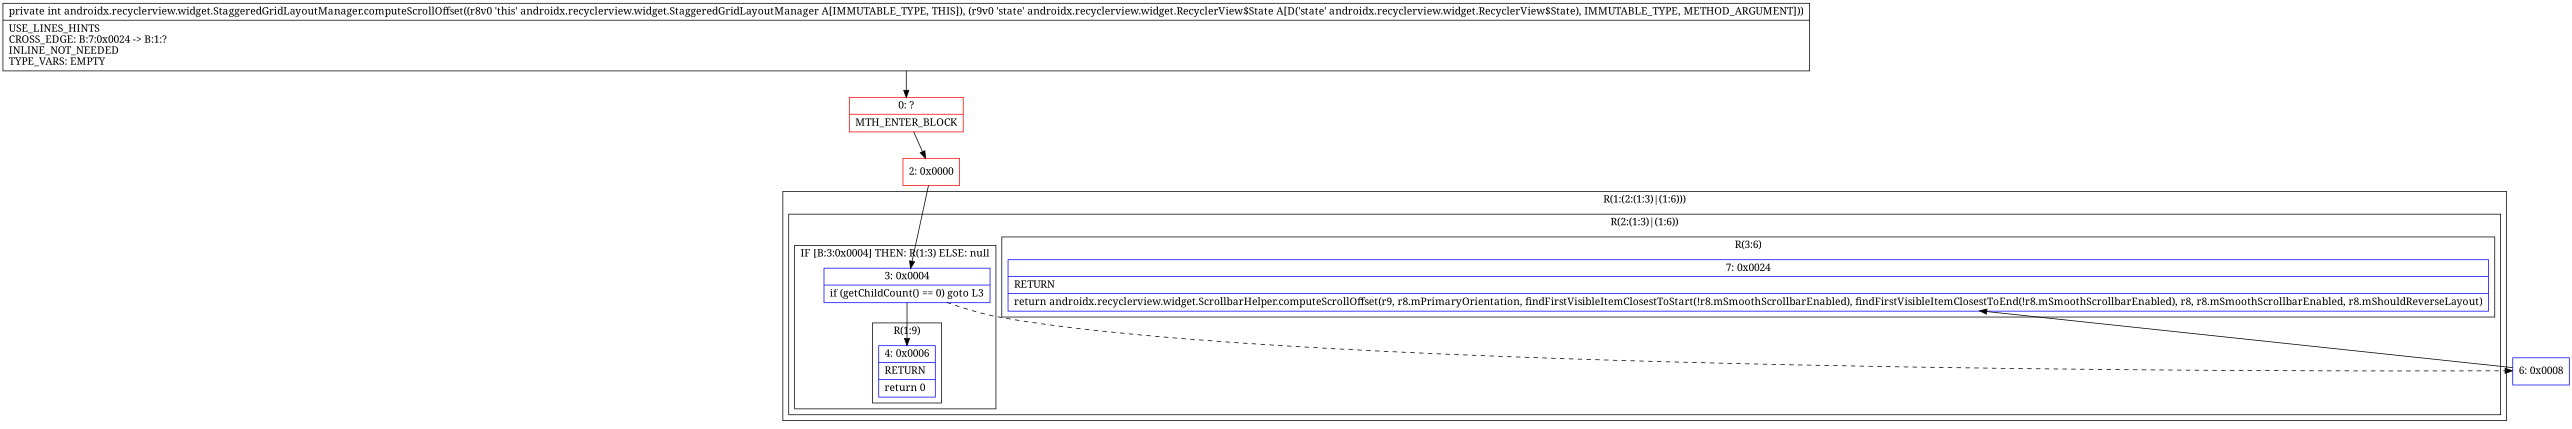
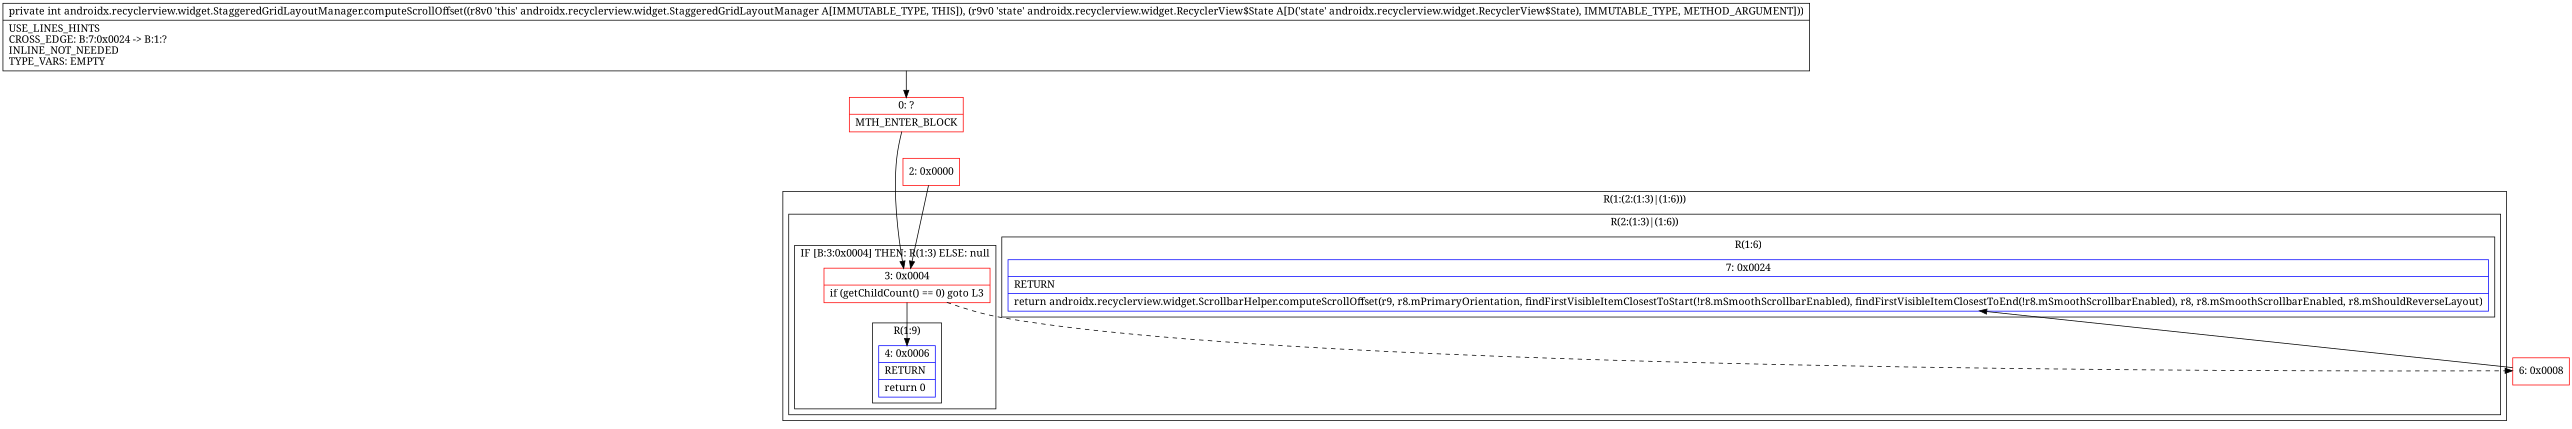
(918, 142) -> (896, 196)
(1748, 245) -> (1748, 245)
(907, 285) -> (907, 285)
(2541, 371) -> (2541, 371)
